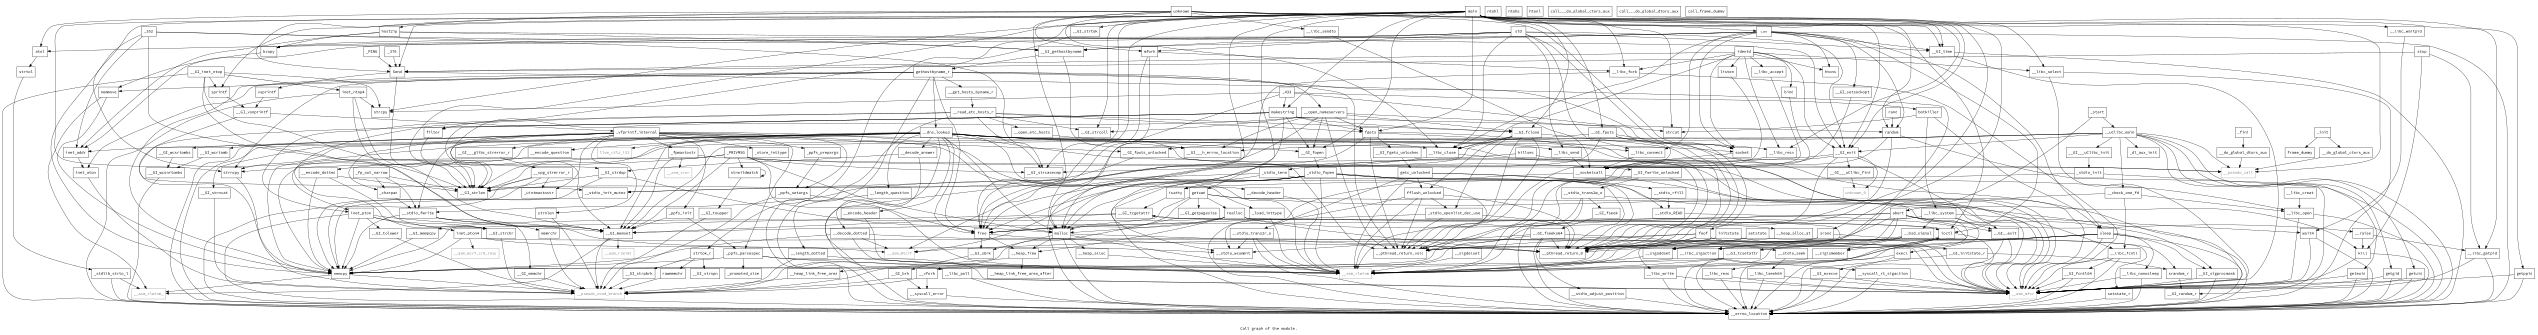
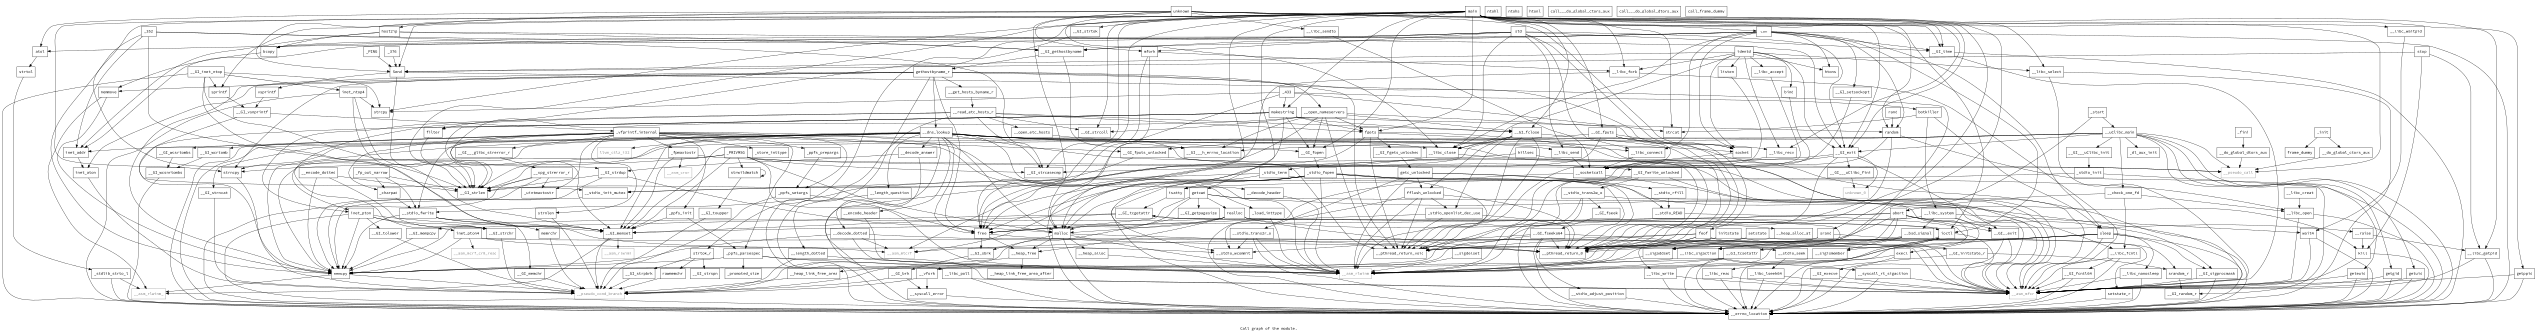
(550, 153) -> none
